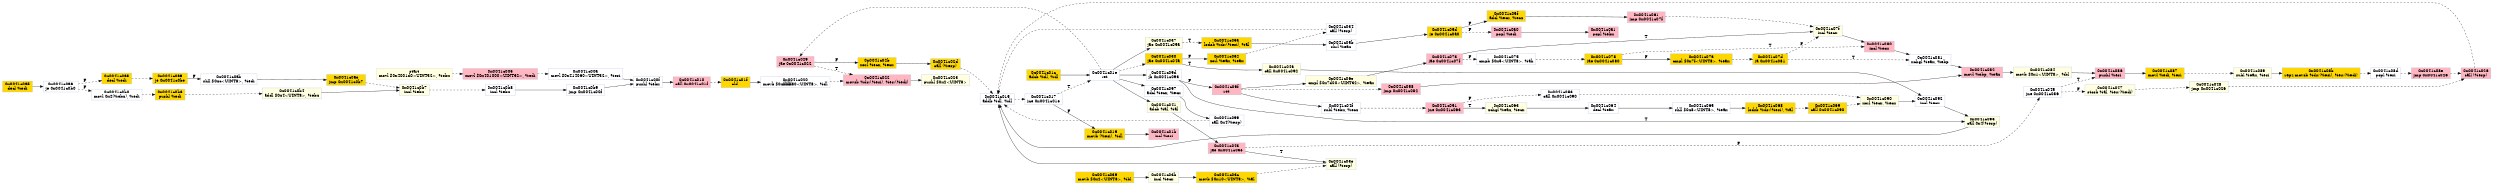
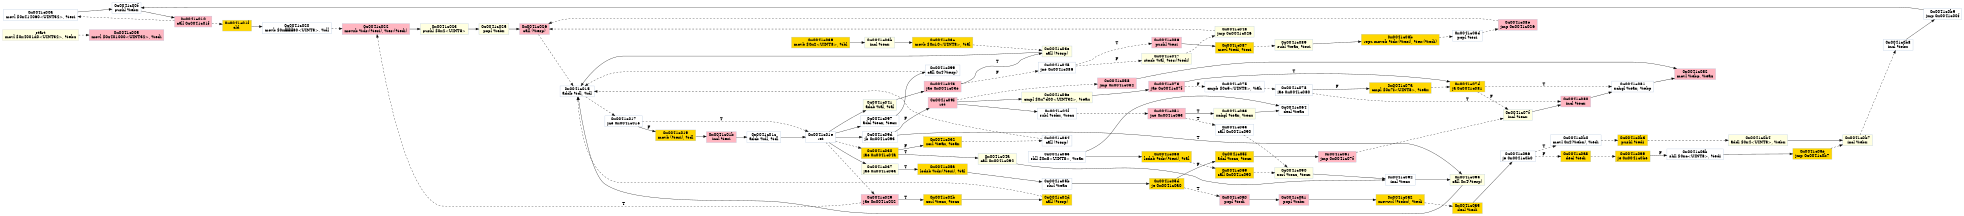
none -> (494, 29)
(1470, 30) -> (1198, 189)
(1636, 40) -> (1316, 74)
(1191, 43) -> (907, 169)
(1603, 59) -> (1294, 90)
(837, 60) -> (906, 198)
(2043, 72) -> none
(542, 74) -> (128, 19)
(1044, 75) -> (764, 137)
(85, 88) -> (1544, 146)
(1470, 99) -> (1198, 119)
(1644, 108) -> (1172, 98)
none -> (740, 137)
none -> (1400, 200)
